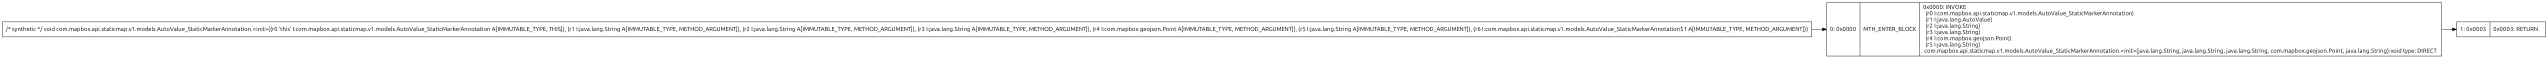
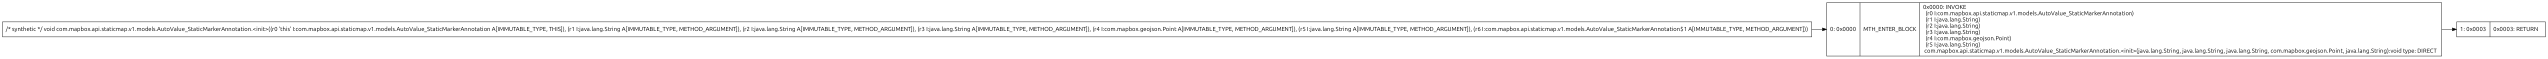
(1958, 20) -> (1952, 20)
